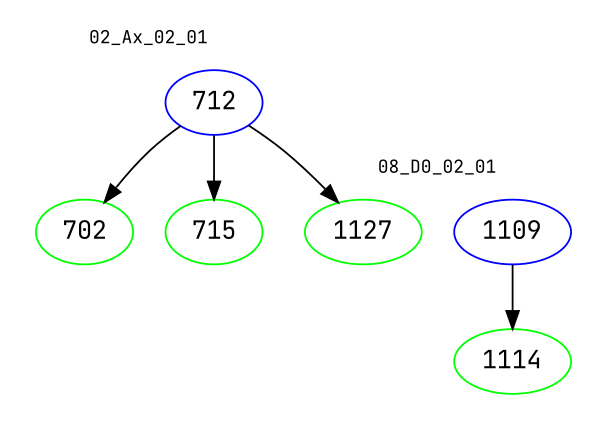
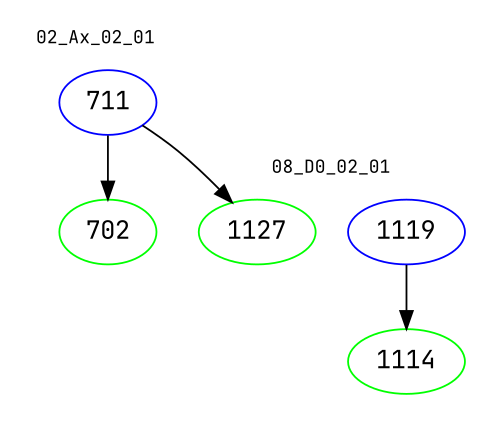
(214, 103) -> (108, 103)
(214, 232) -> none
(513, 232) -> (406, 232)
